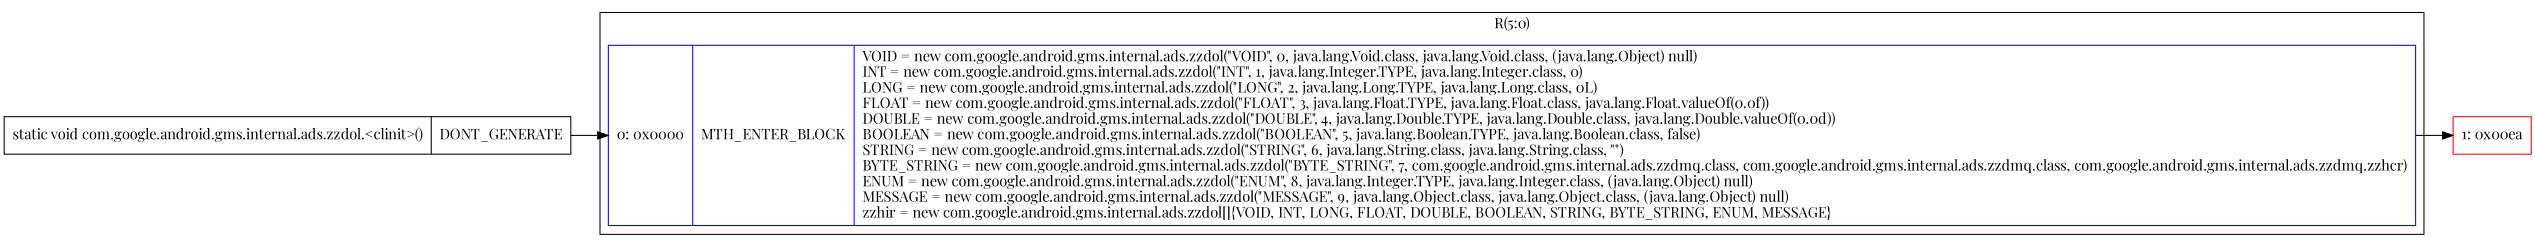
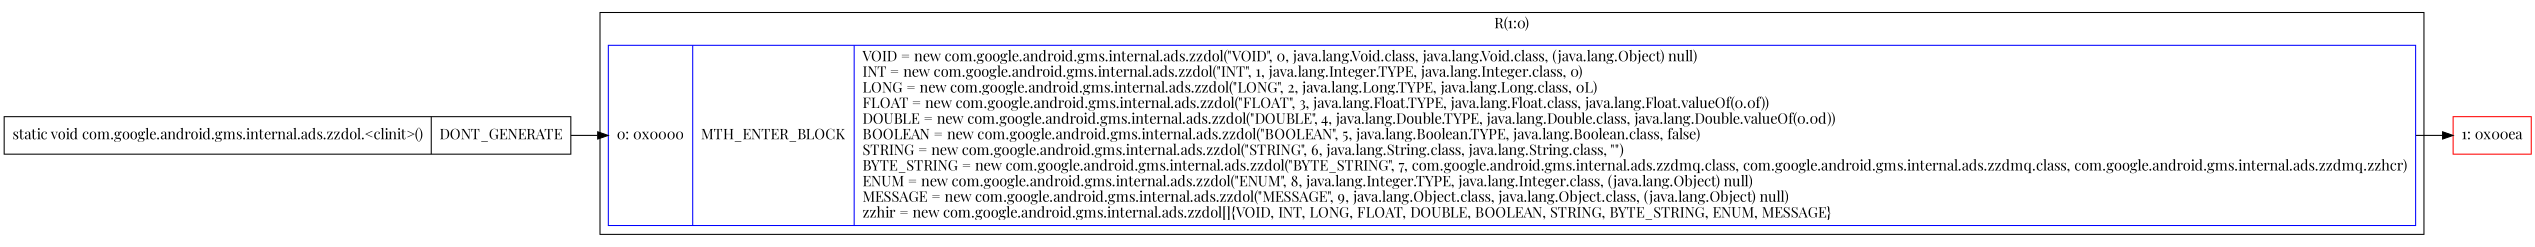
(1512, 24) -> (1512, 24)
